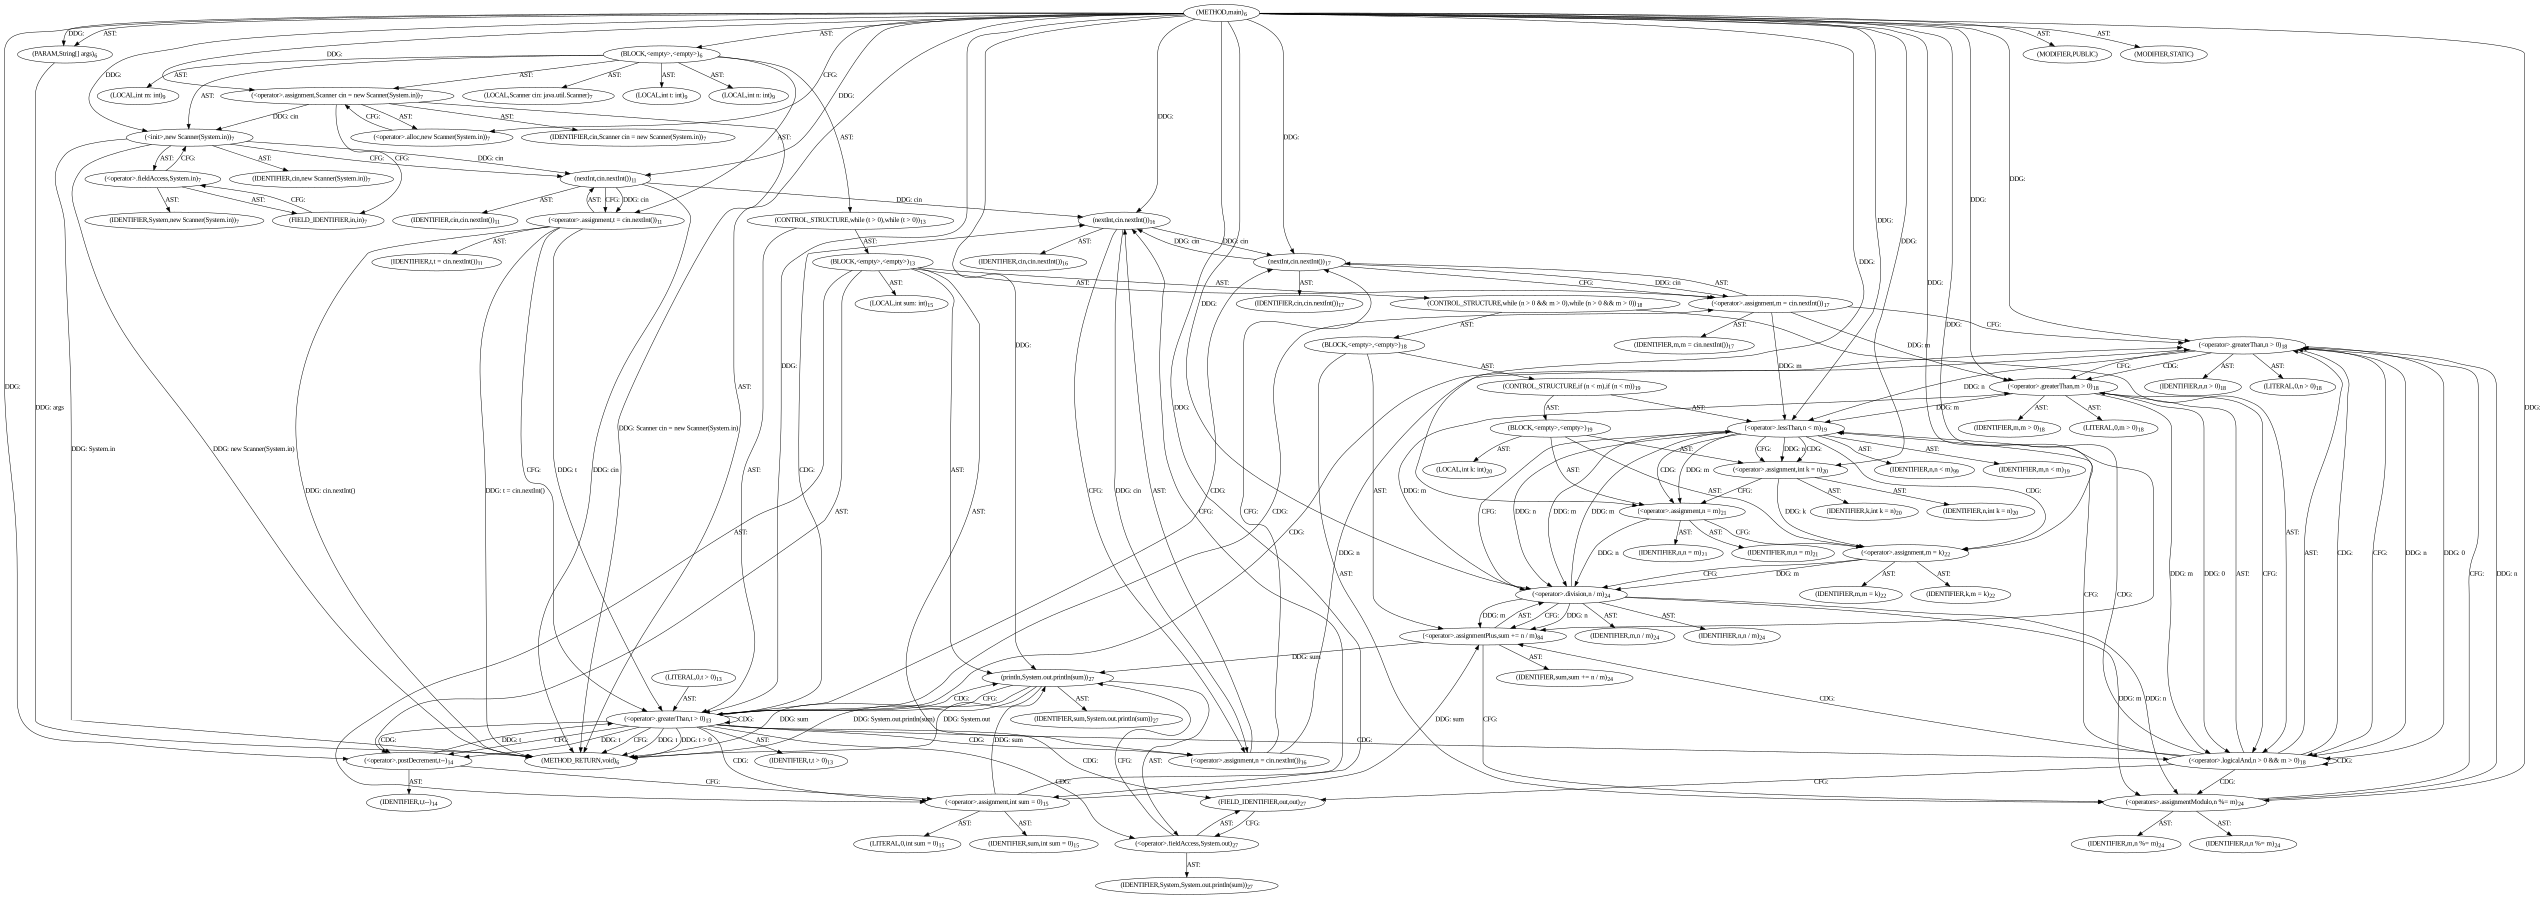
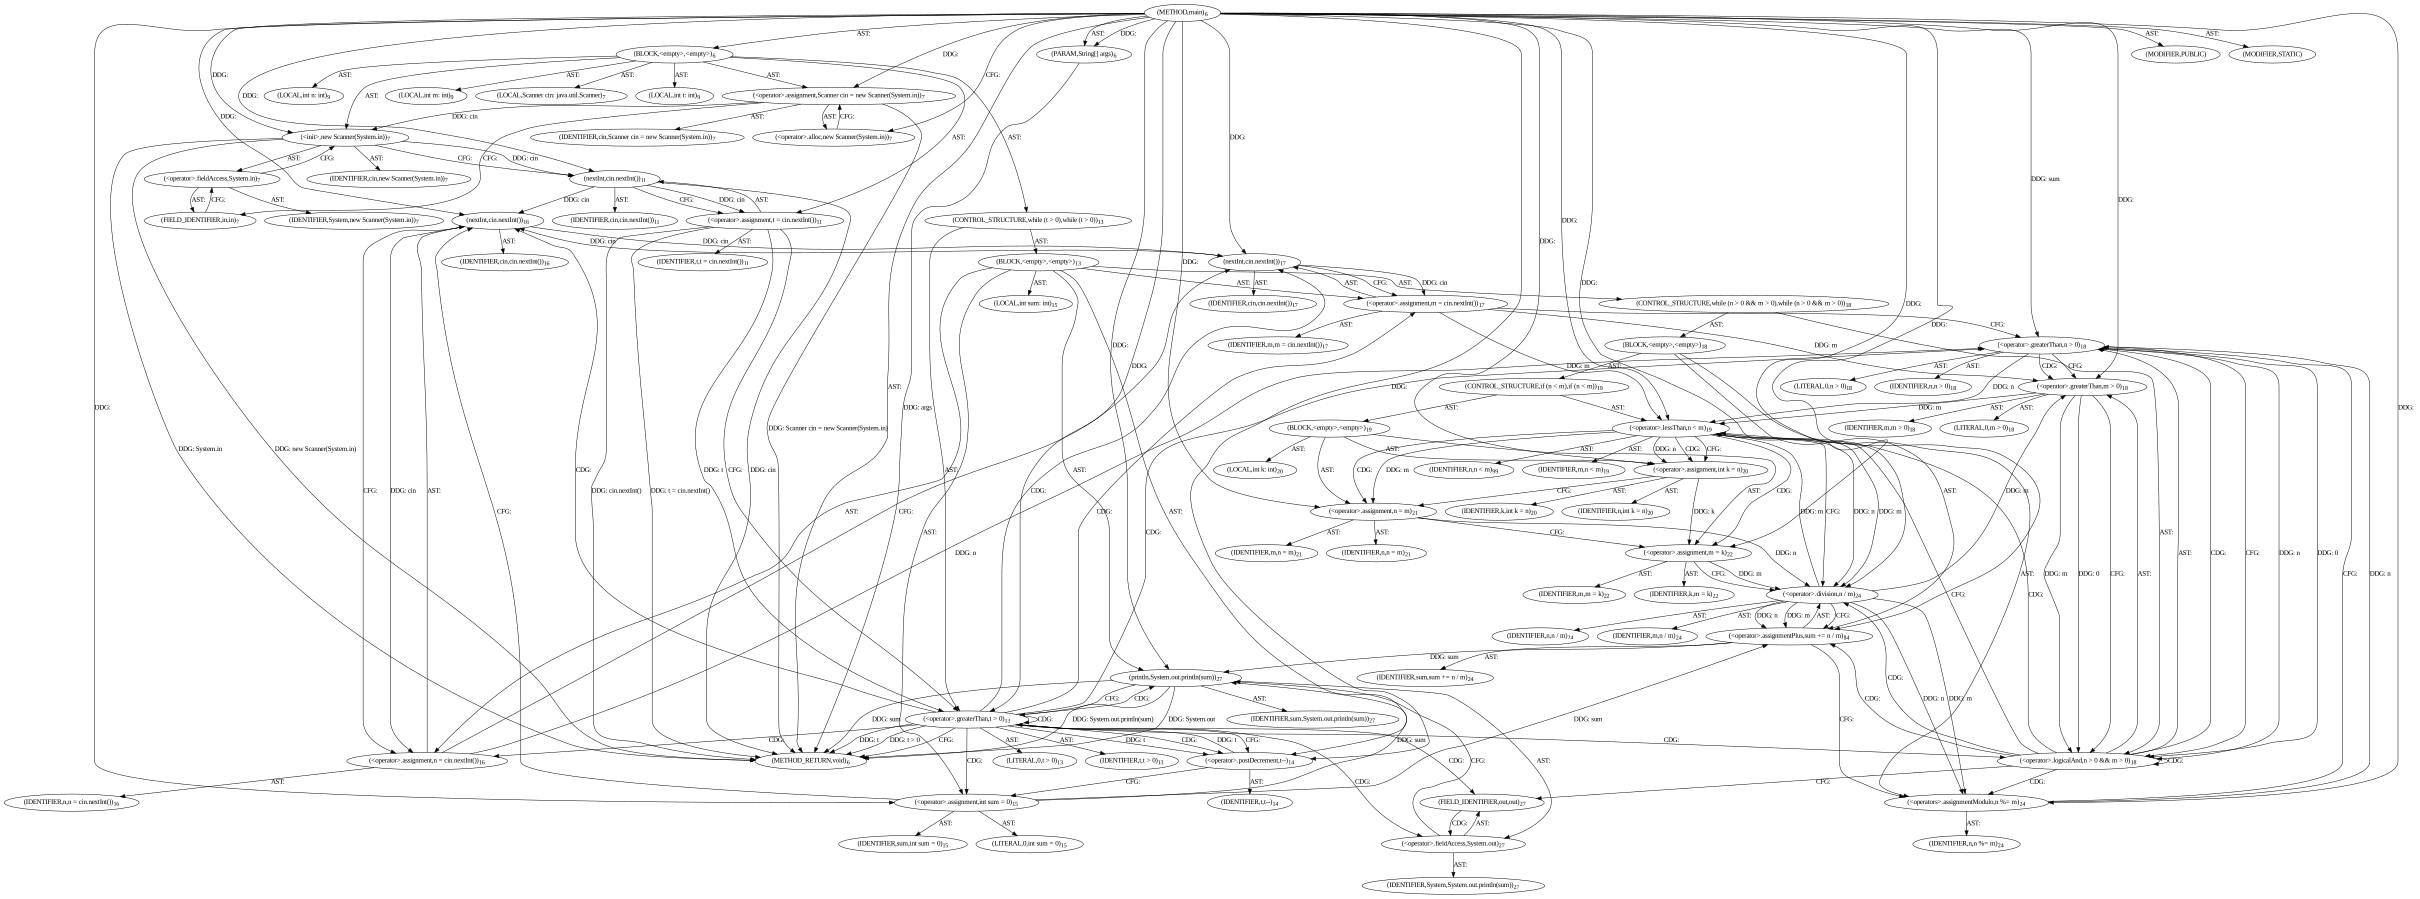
(2018, 179) -> (2046, 179)
(682, 697) -> (999, 739)
none -> (1903, 711)
none -> (72, 803)
(1254, 823) -> (1461, 823)
(2126, 844) -> none
